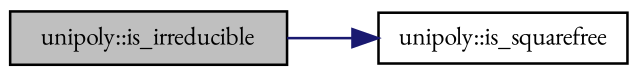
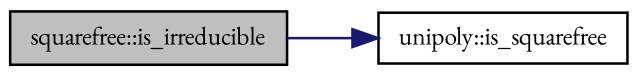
(149, 38) -> (149, 38)
